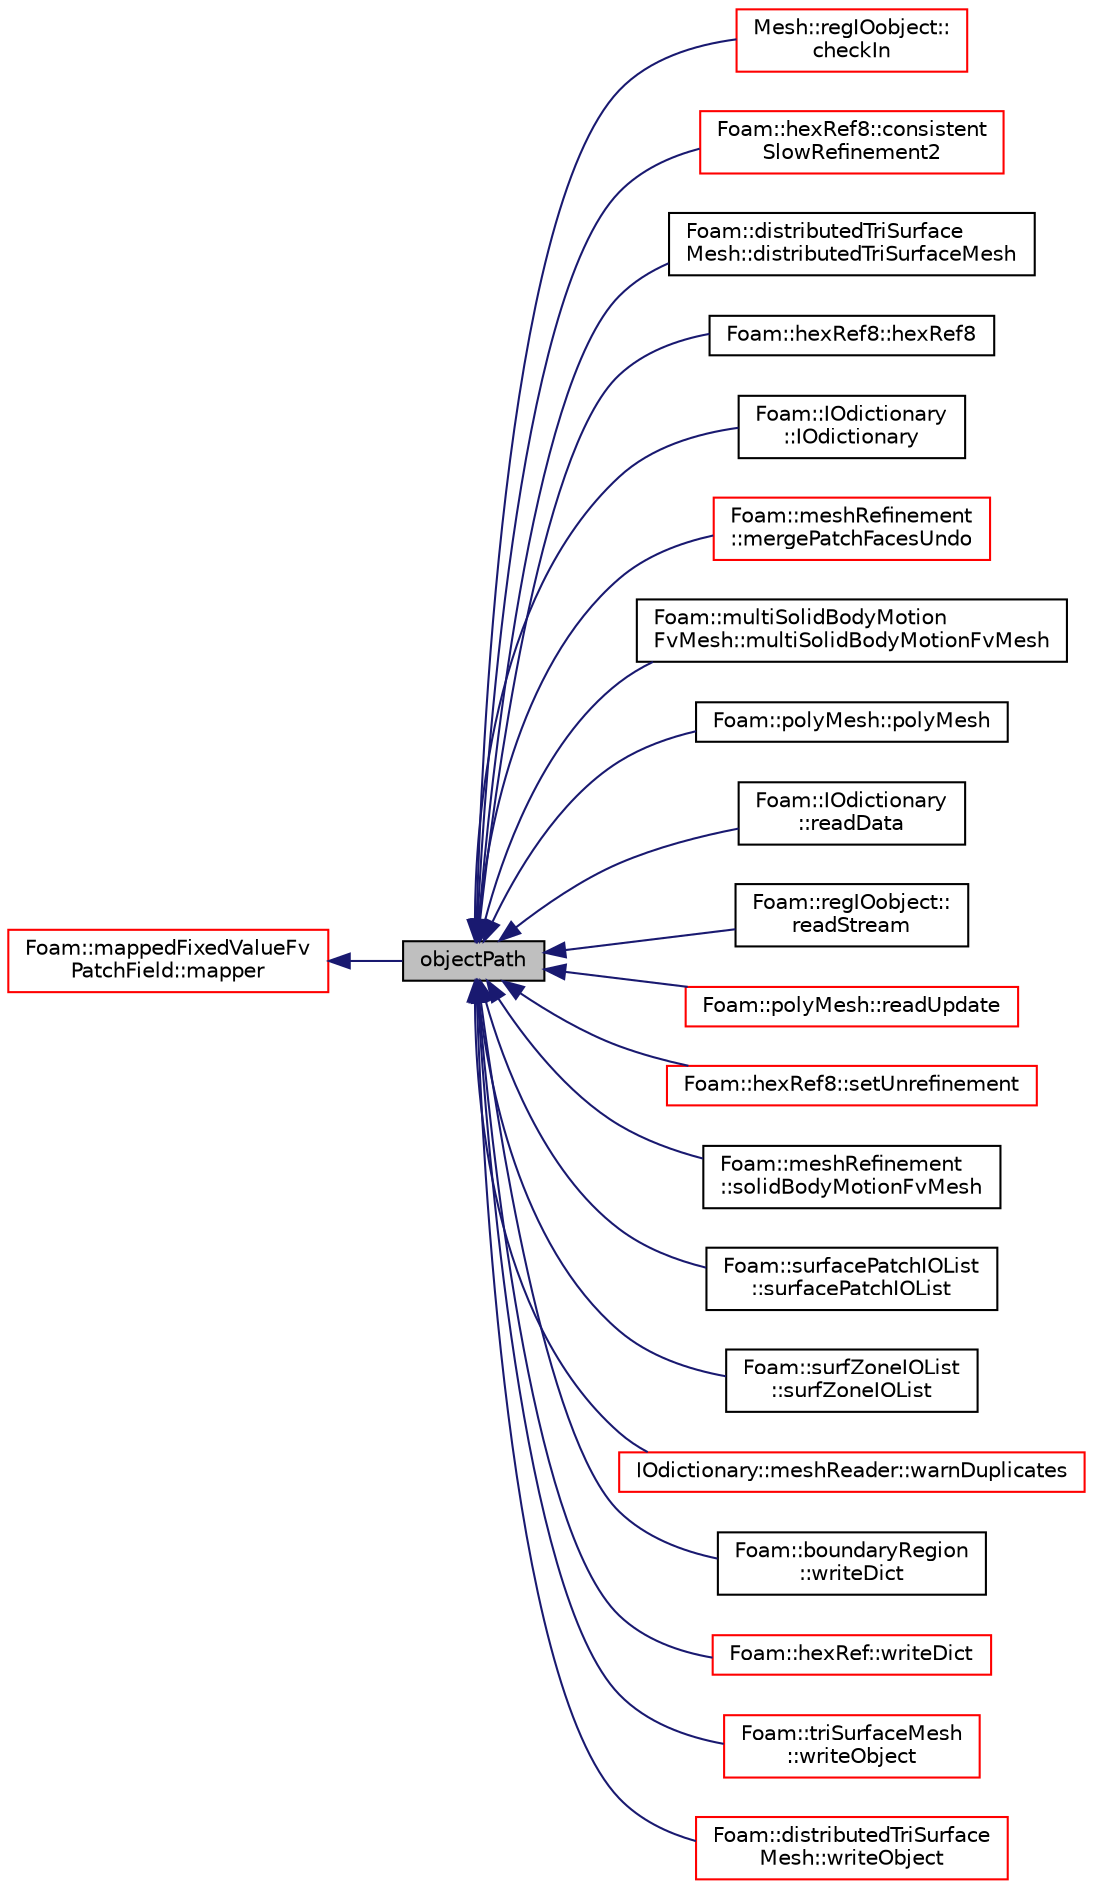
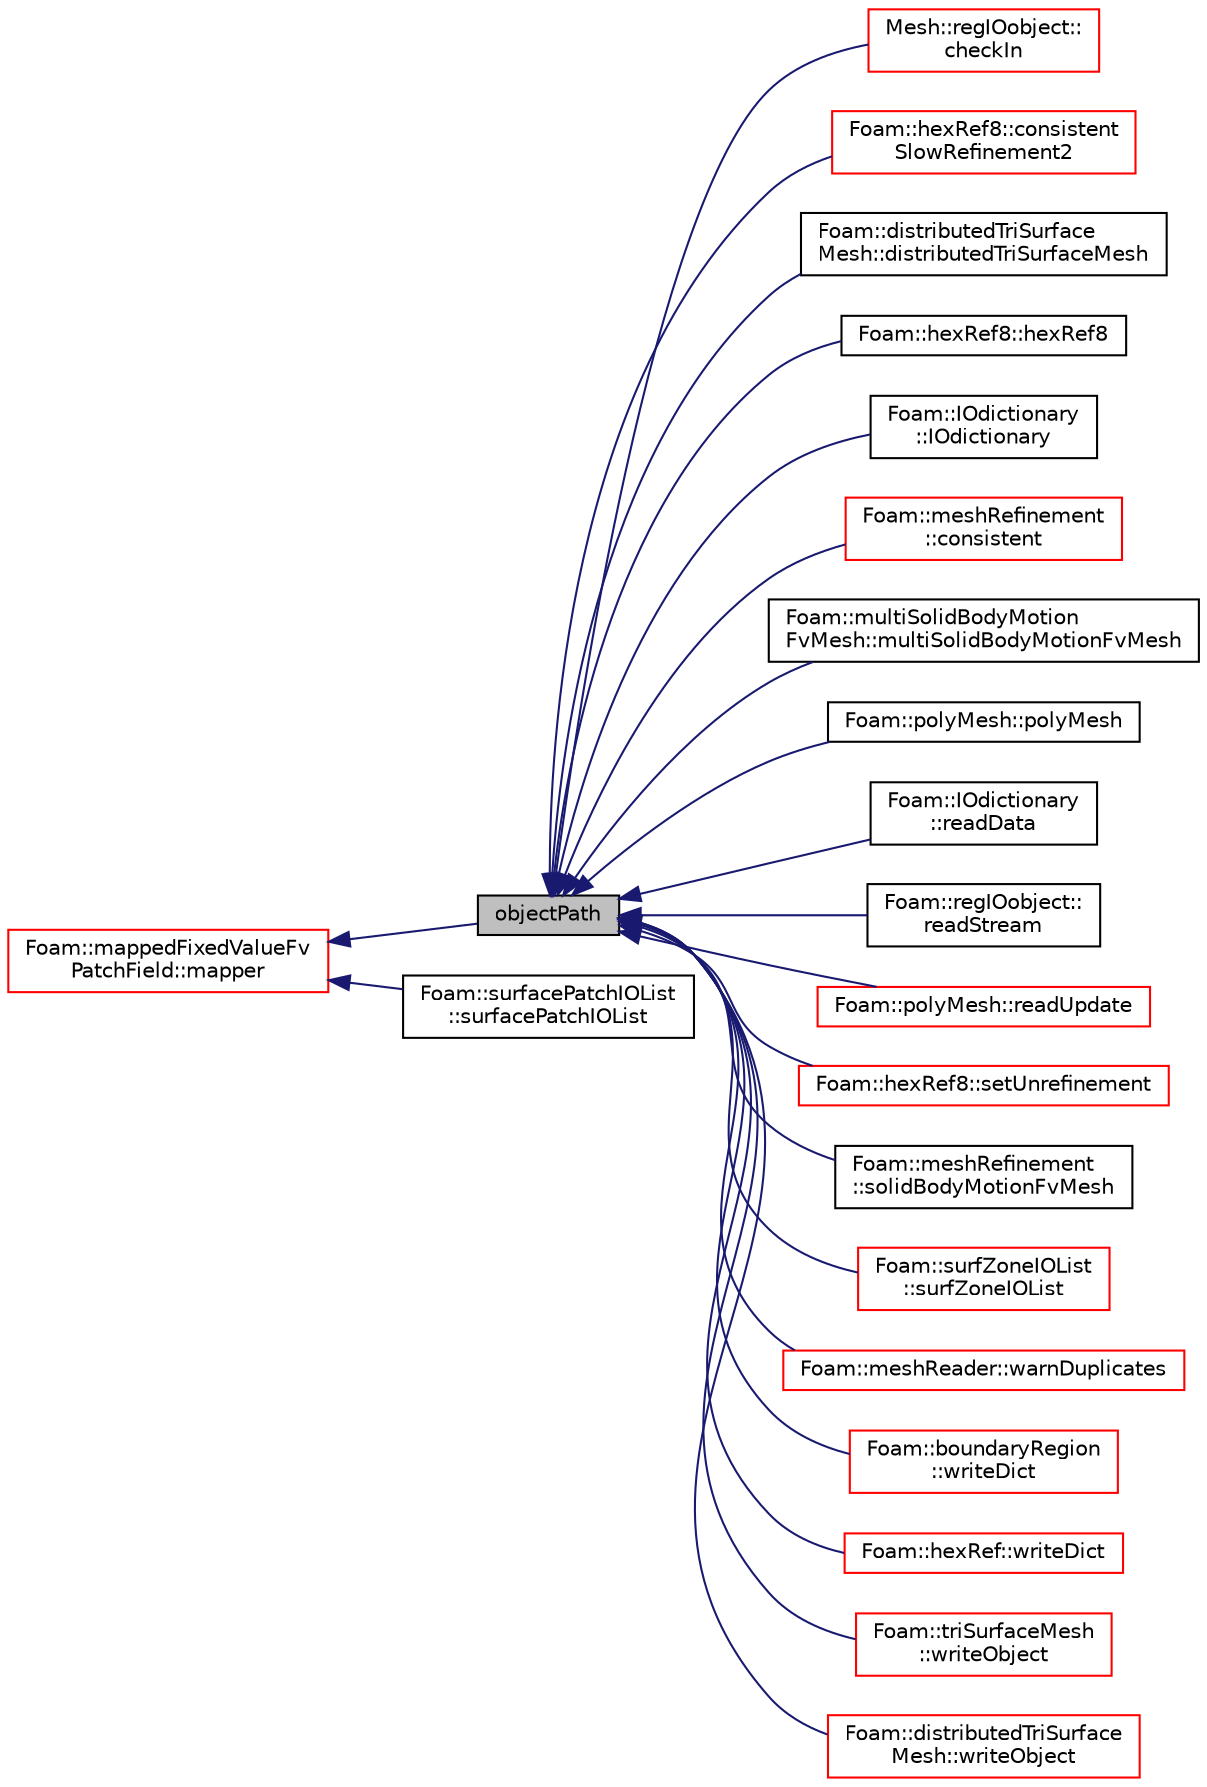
(852, 529) -> (984, 529)
(561, 1166) -> (376, 986)
(852, 1381) -> (984, 1279)
(852, 1472) -> (984, 1370)
(852, 1564) -> (984, 1462)
